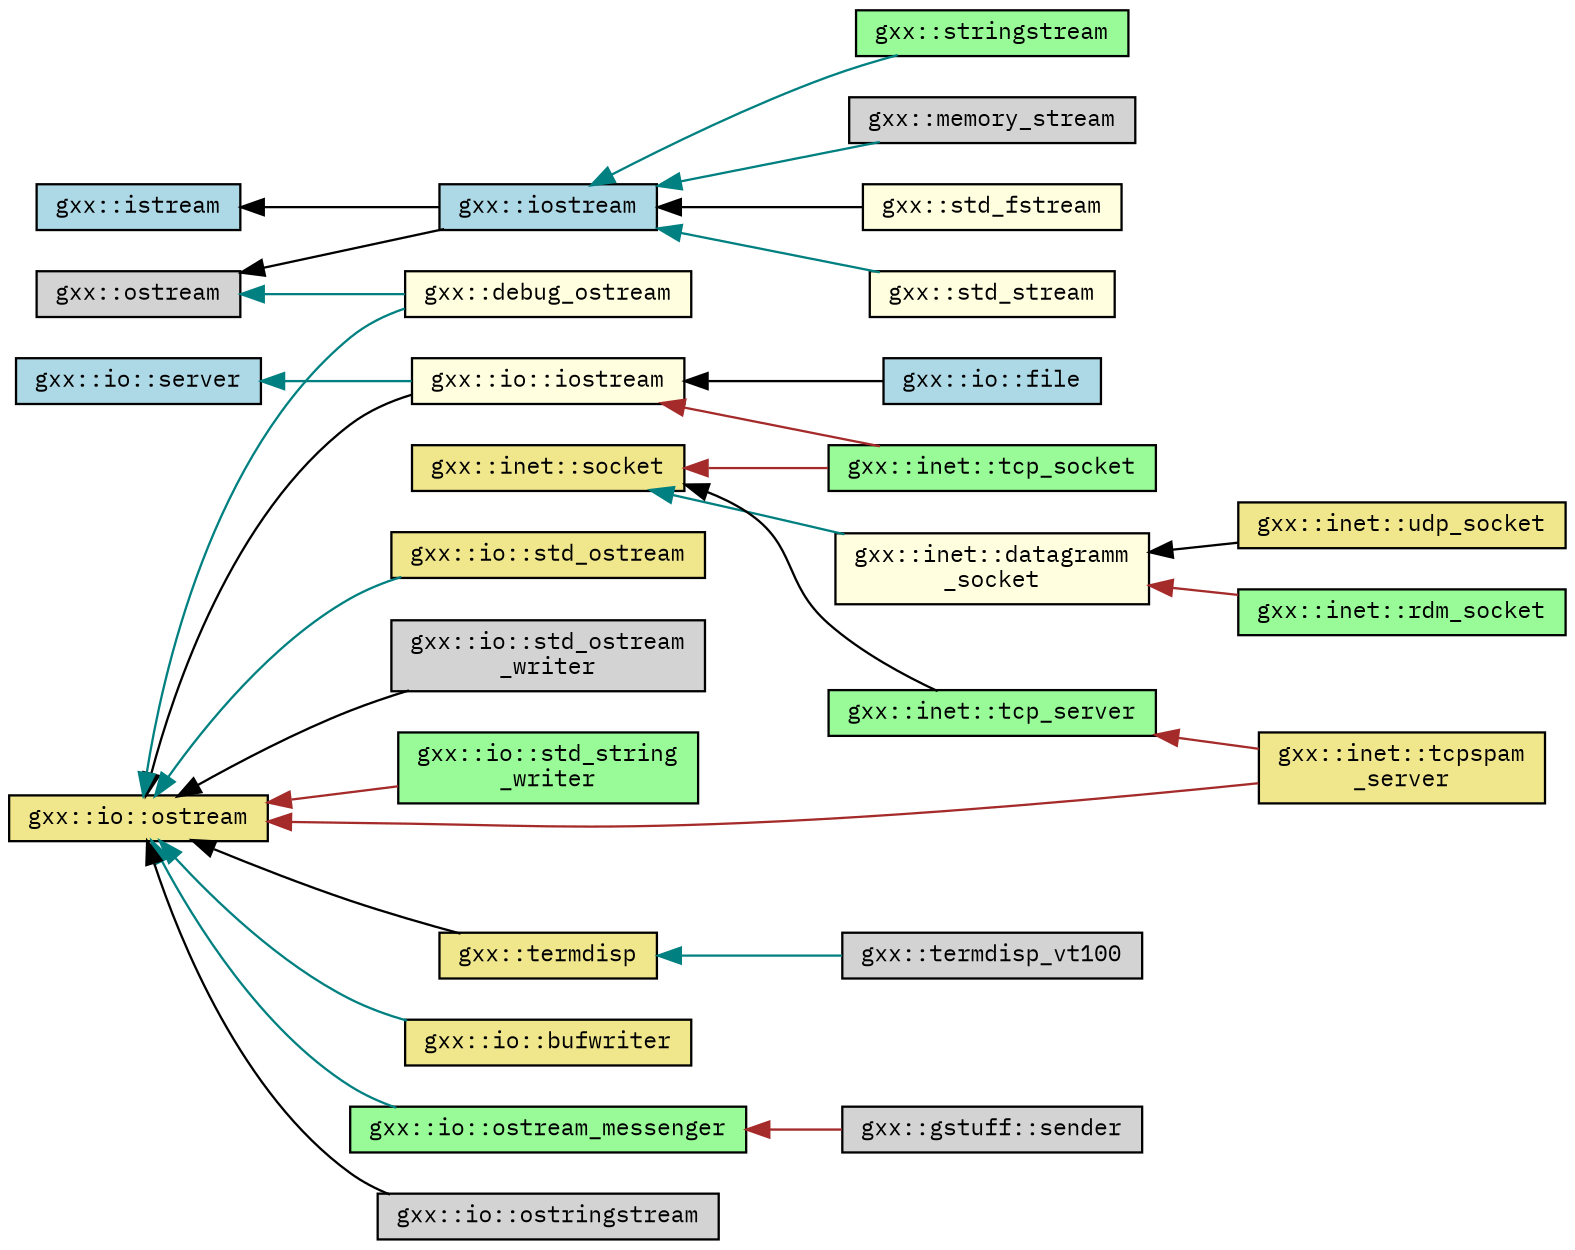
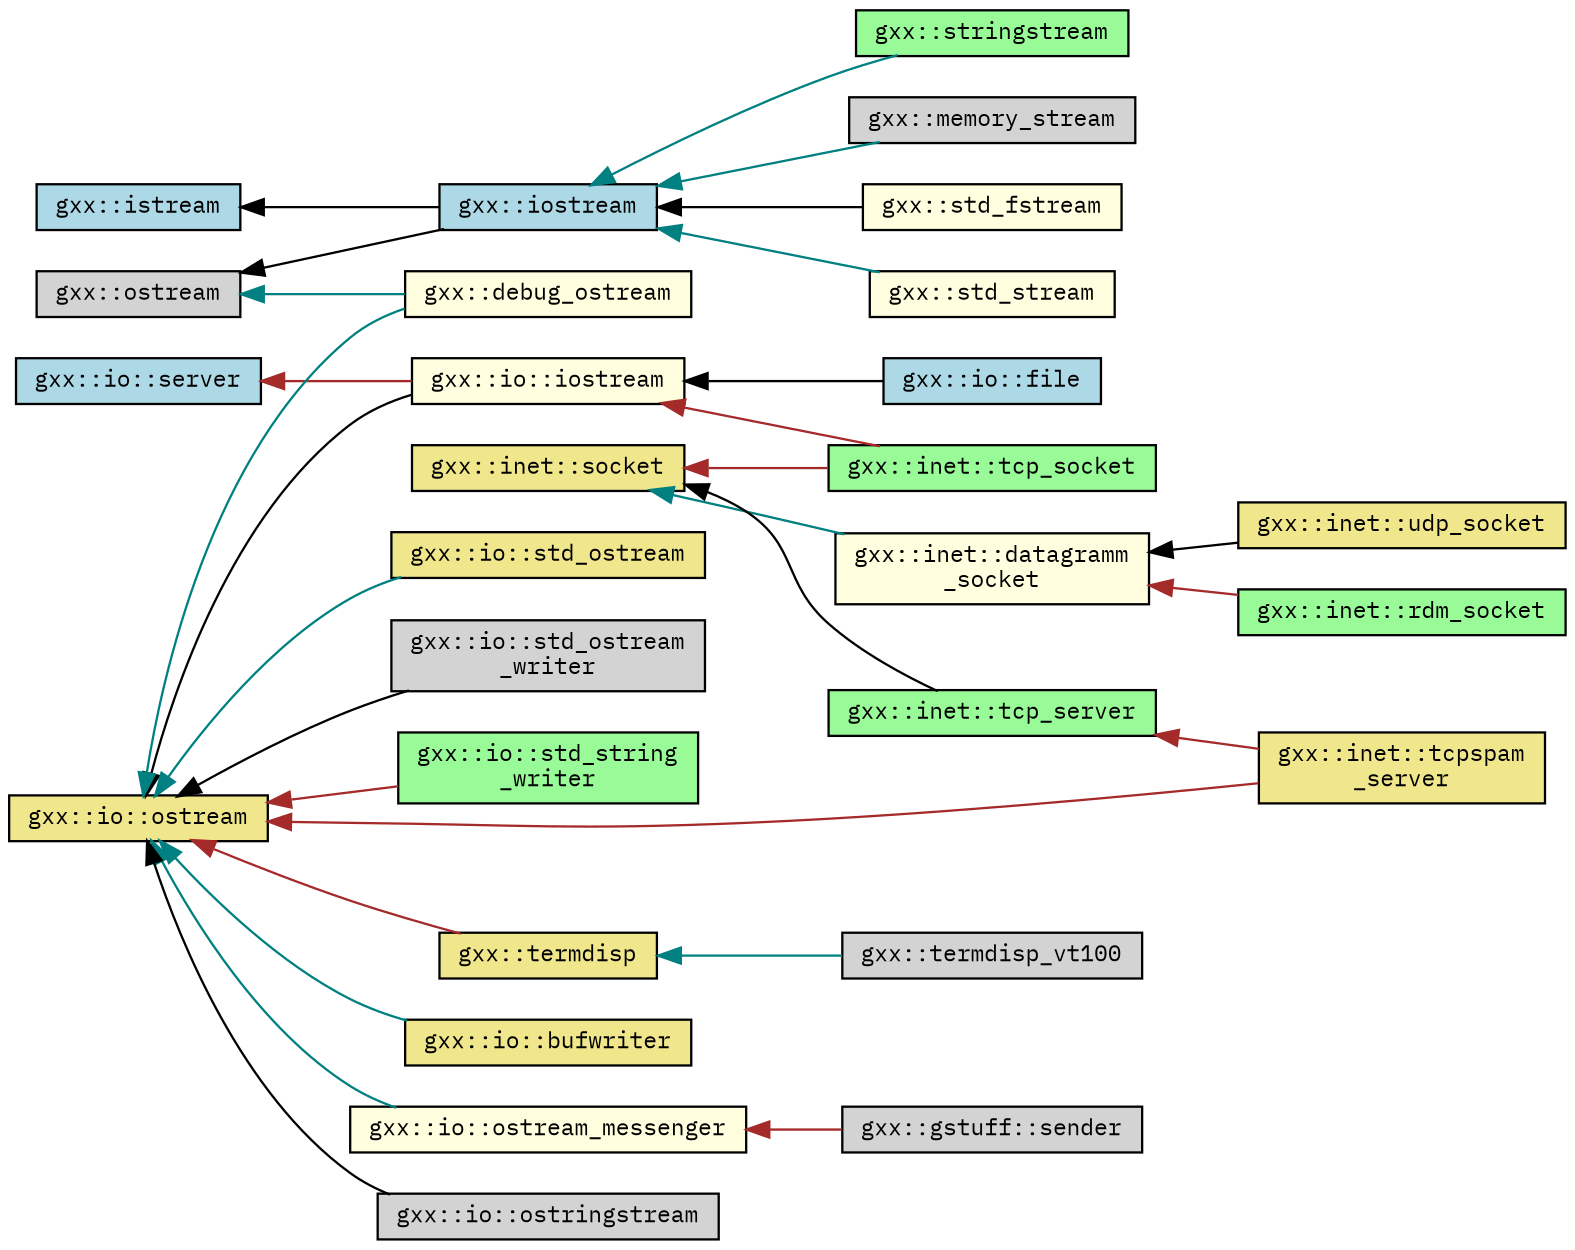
(348, 381) -> (348, 381)
(336, 896) -> (336, 896)
(548, 1130) -> (548, 1130)
